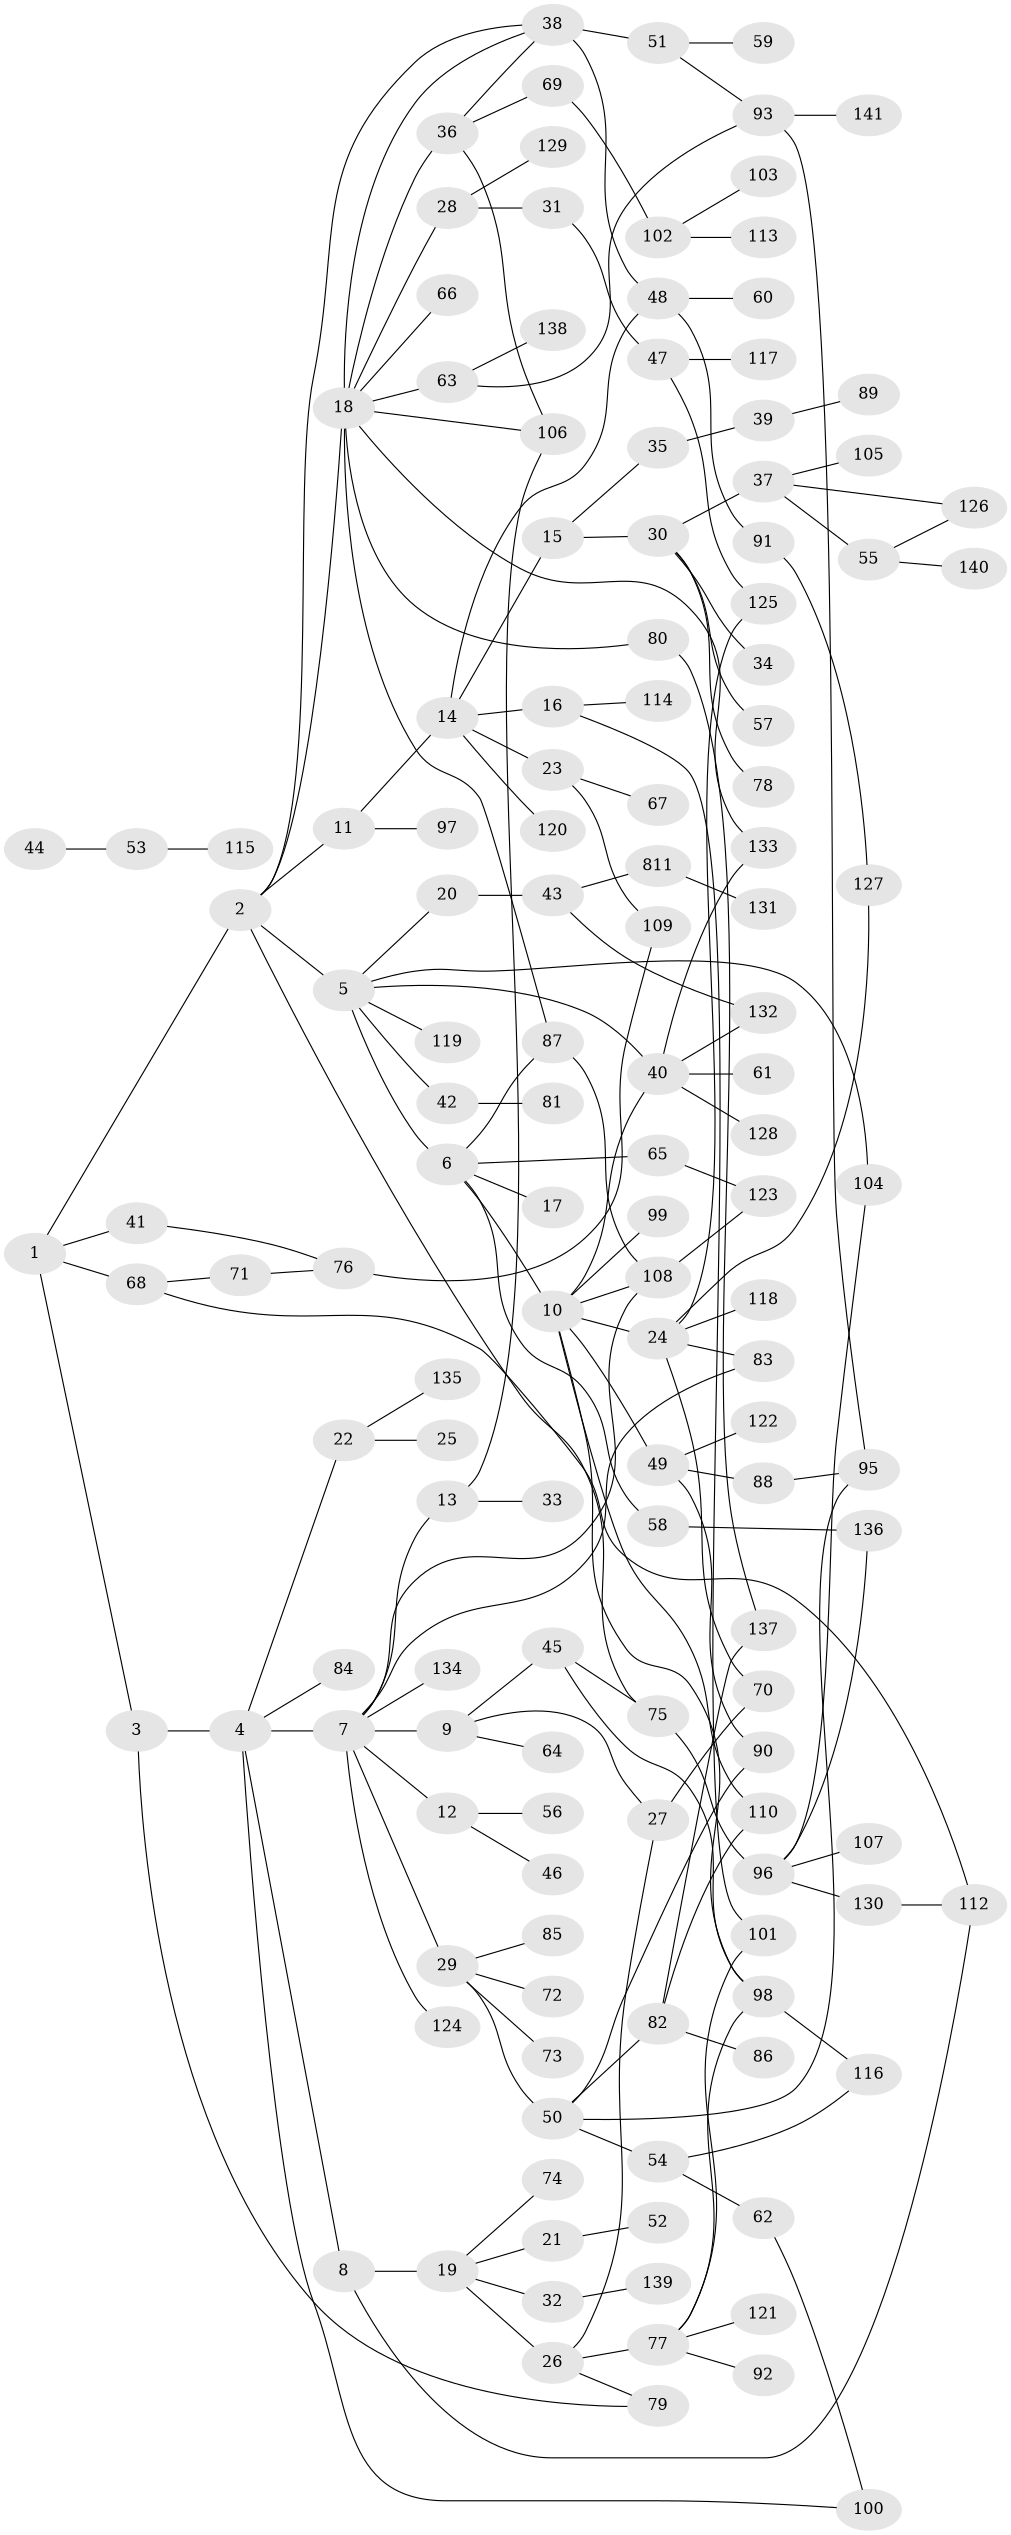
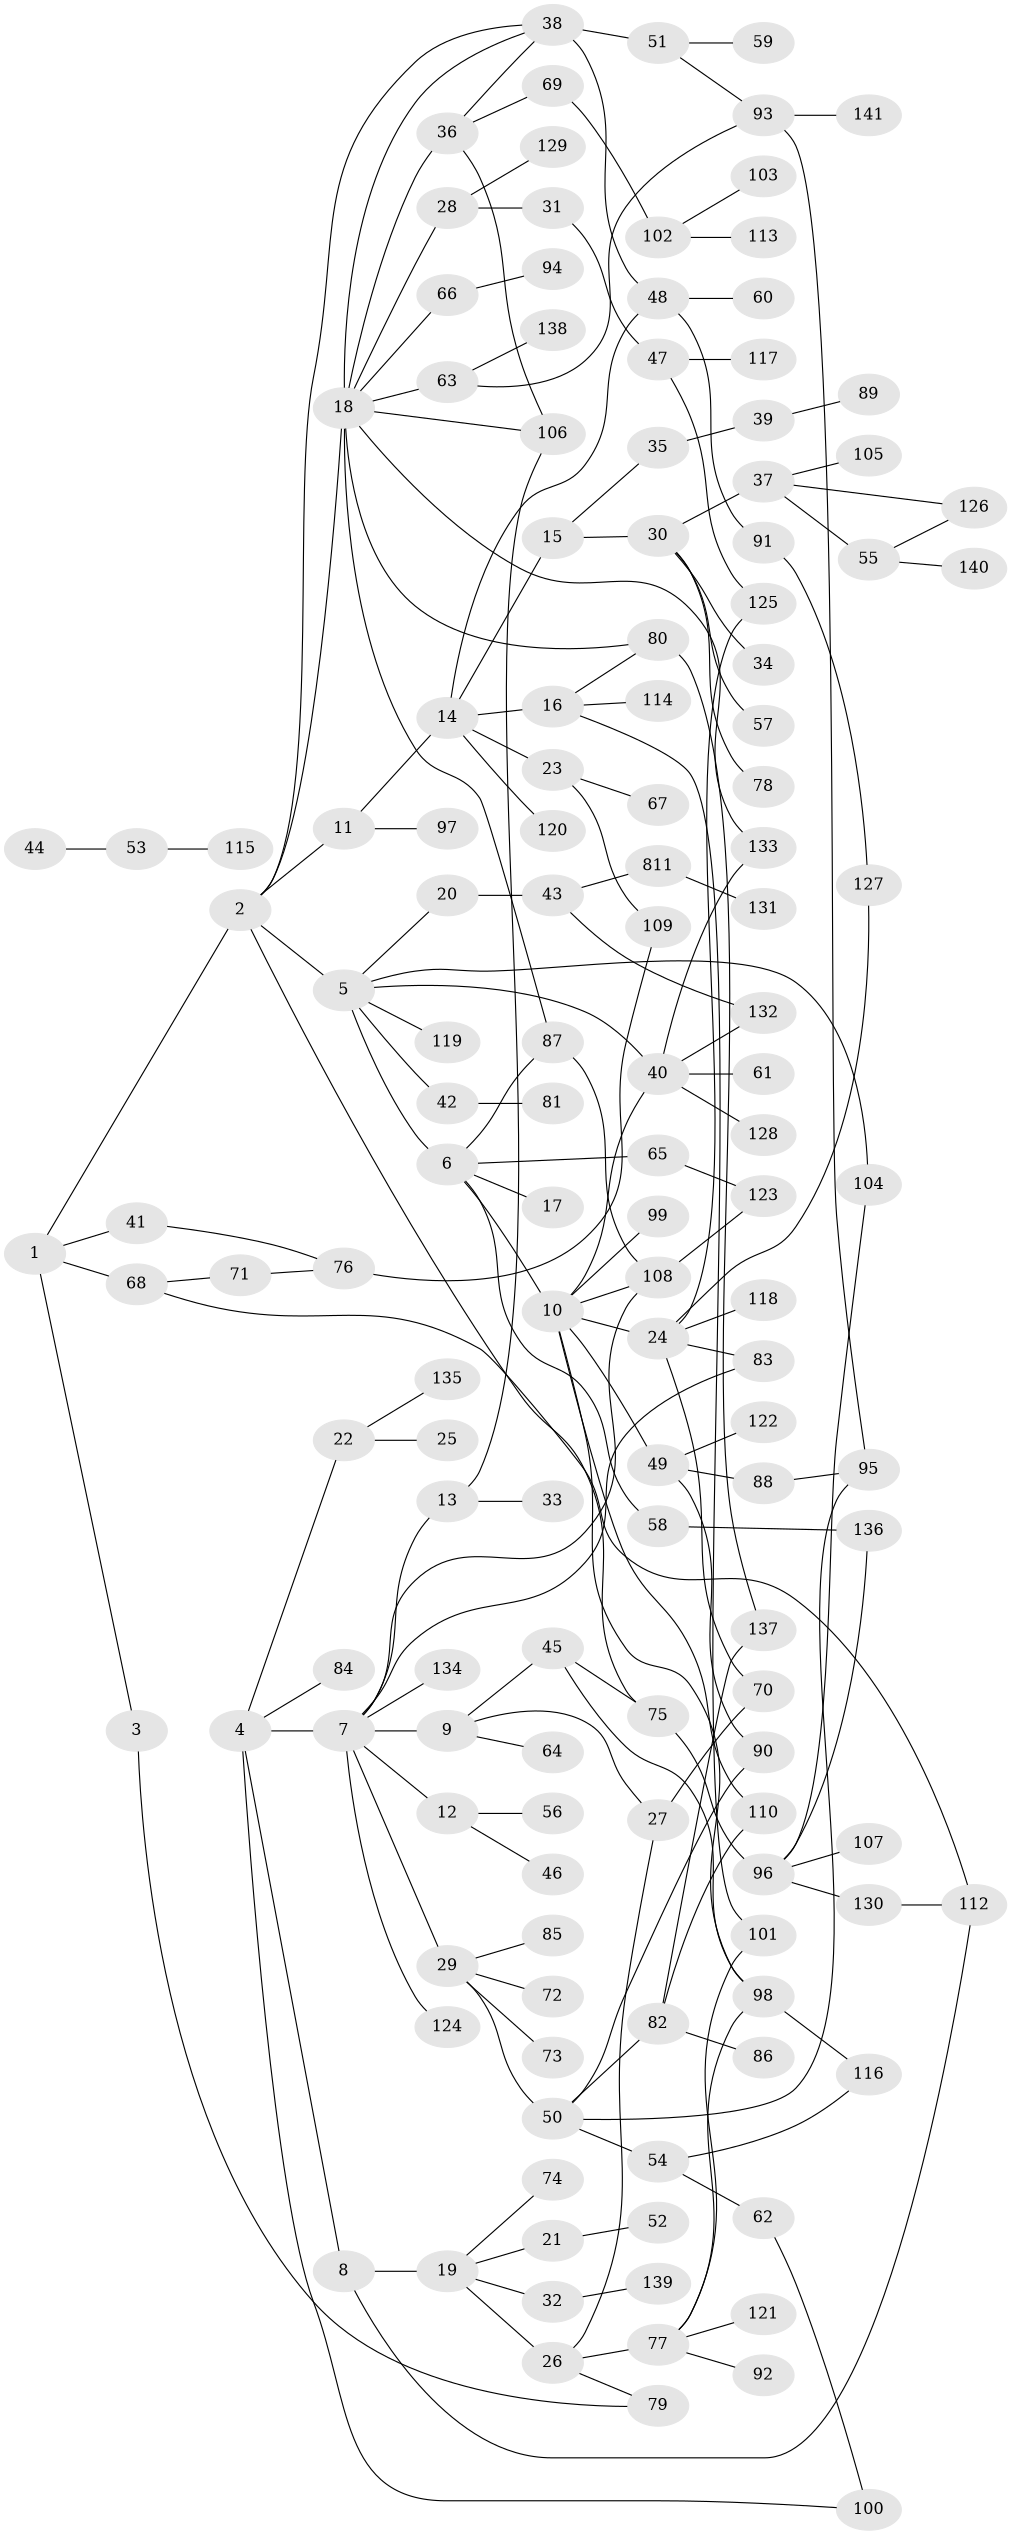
none -> (553, 269)
none -> (606, 673)
(189, 1731) -> none
